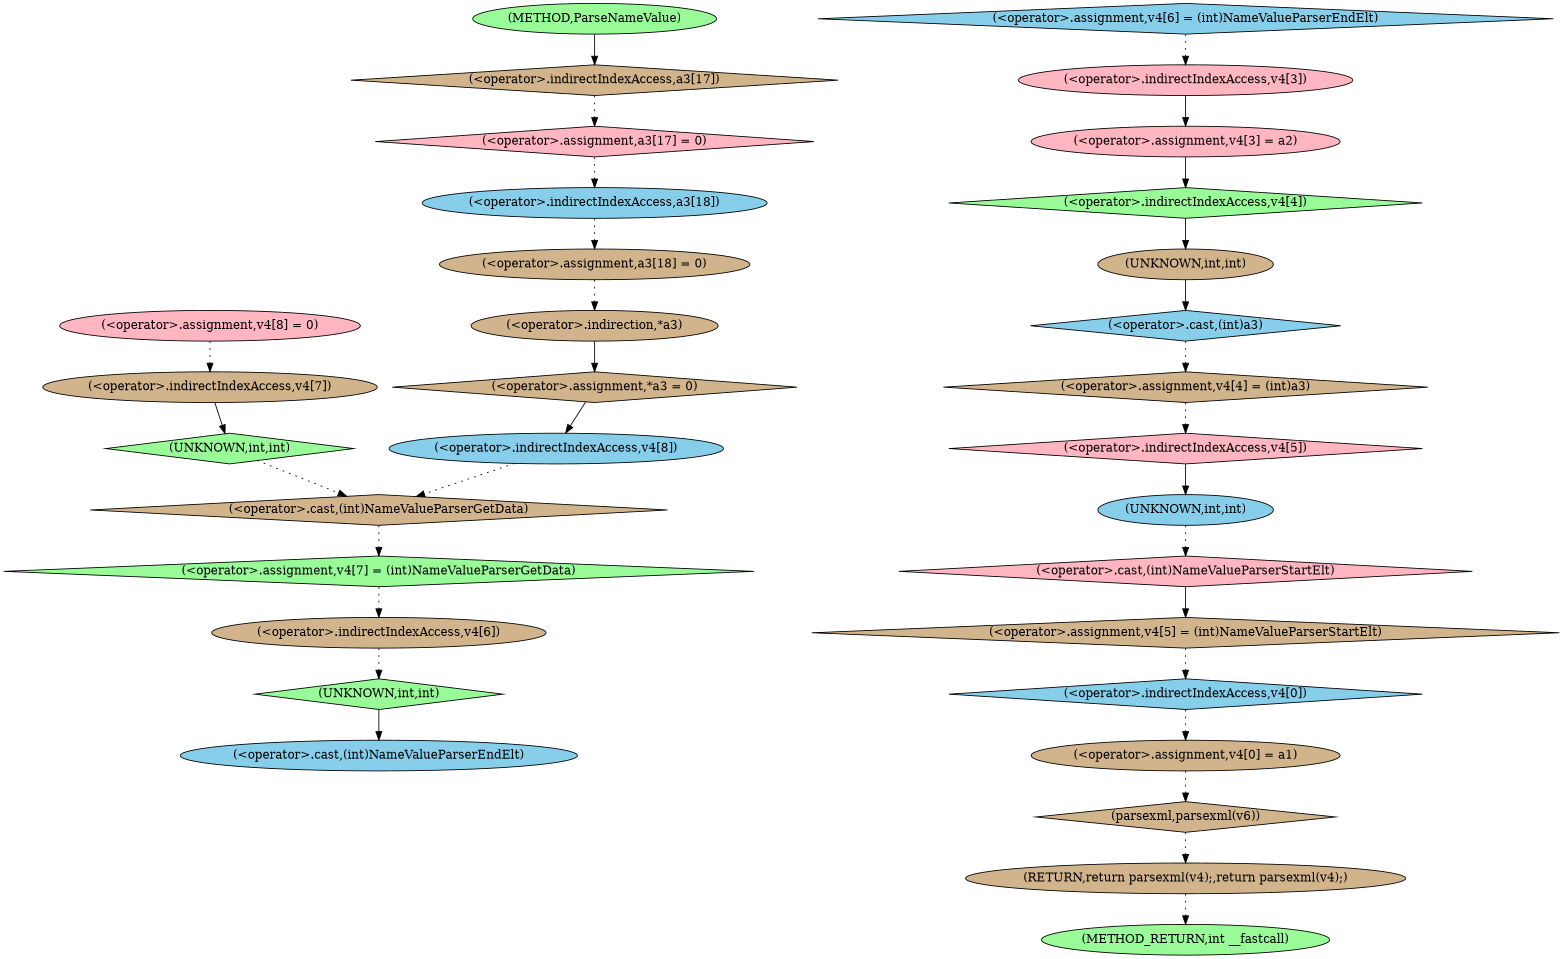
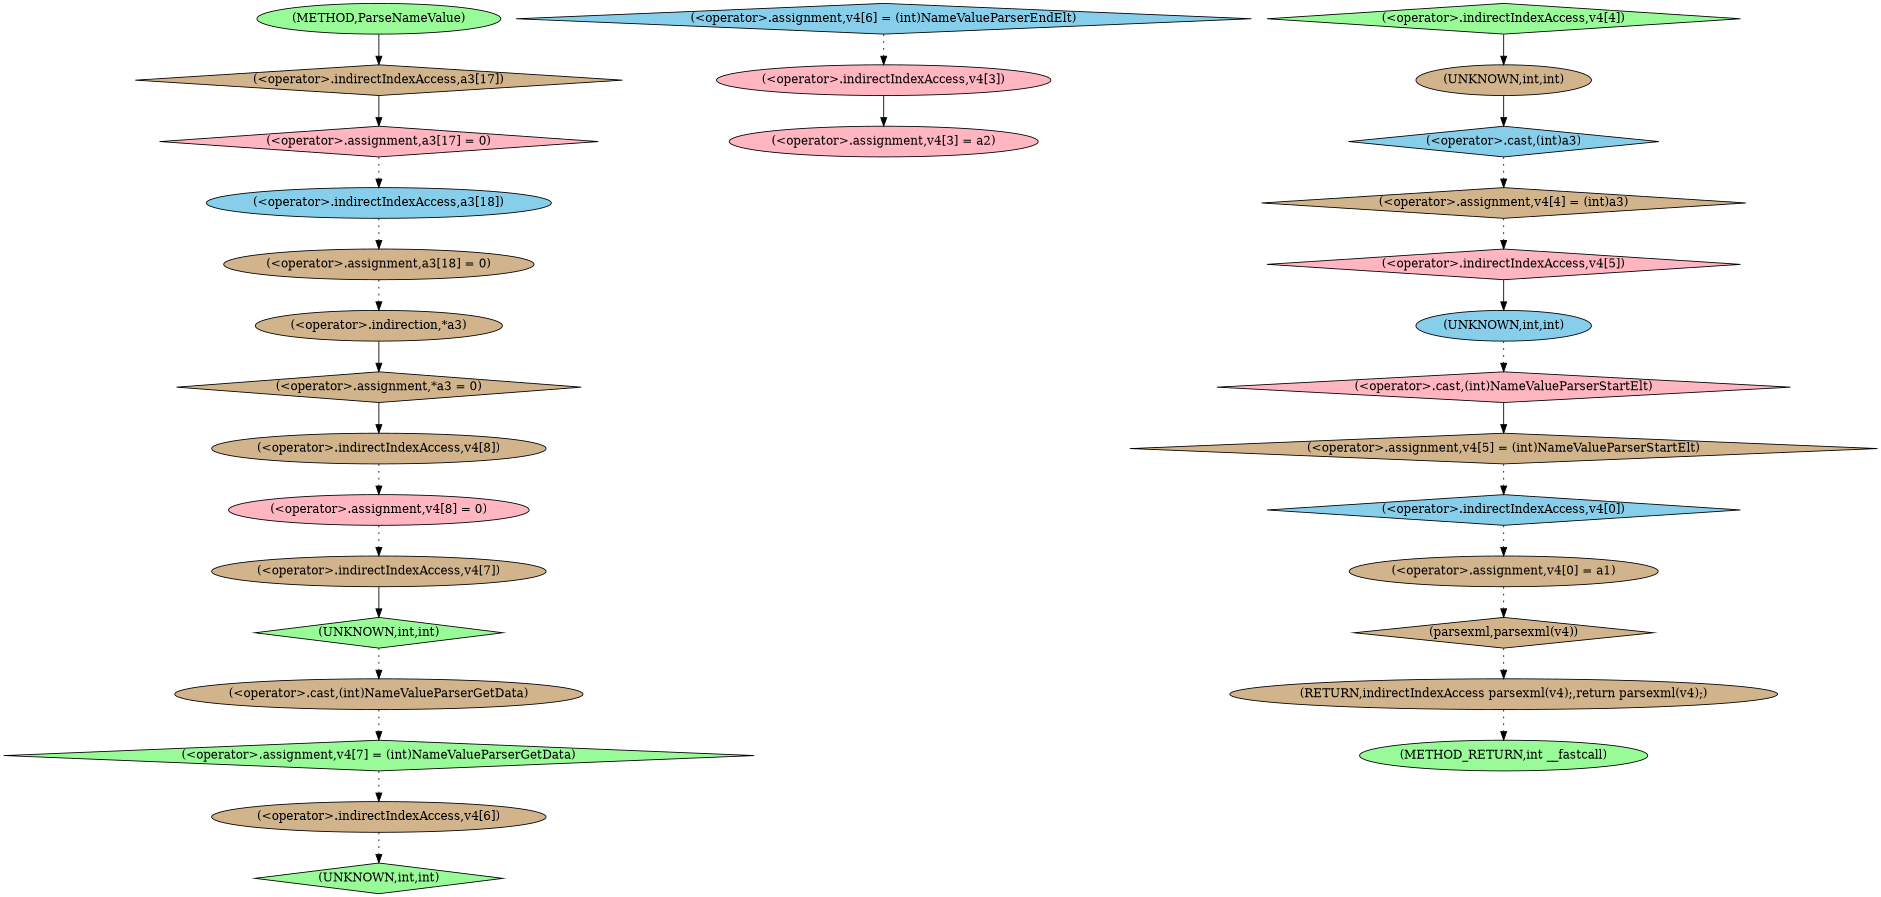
(595, 107) -> (379, 107)
(1186, 168) -> none
(556, 449) -> (379, 449)
(469, 479) -> (379, 475)
(379, 510) -> (379, 694)
(379, 756) -> none
(1186, 817) -> (1504, 633)
(1186, 878) -> (1504, 694)
